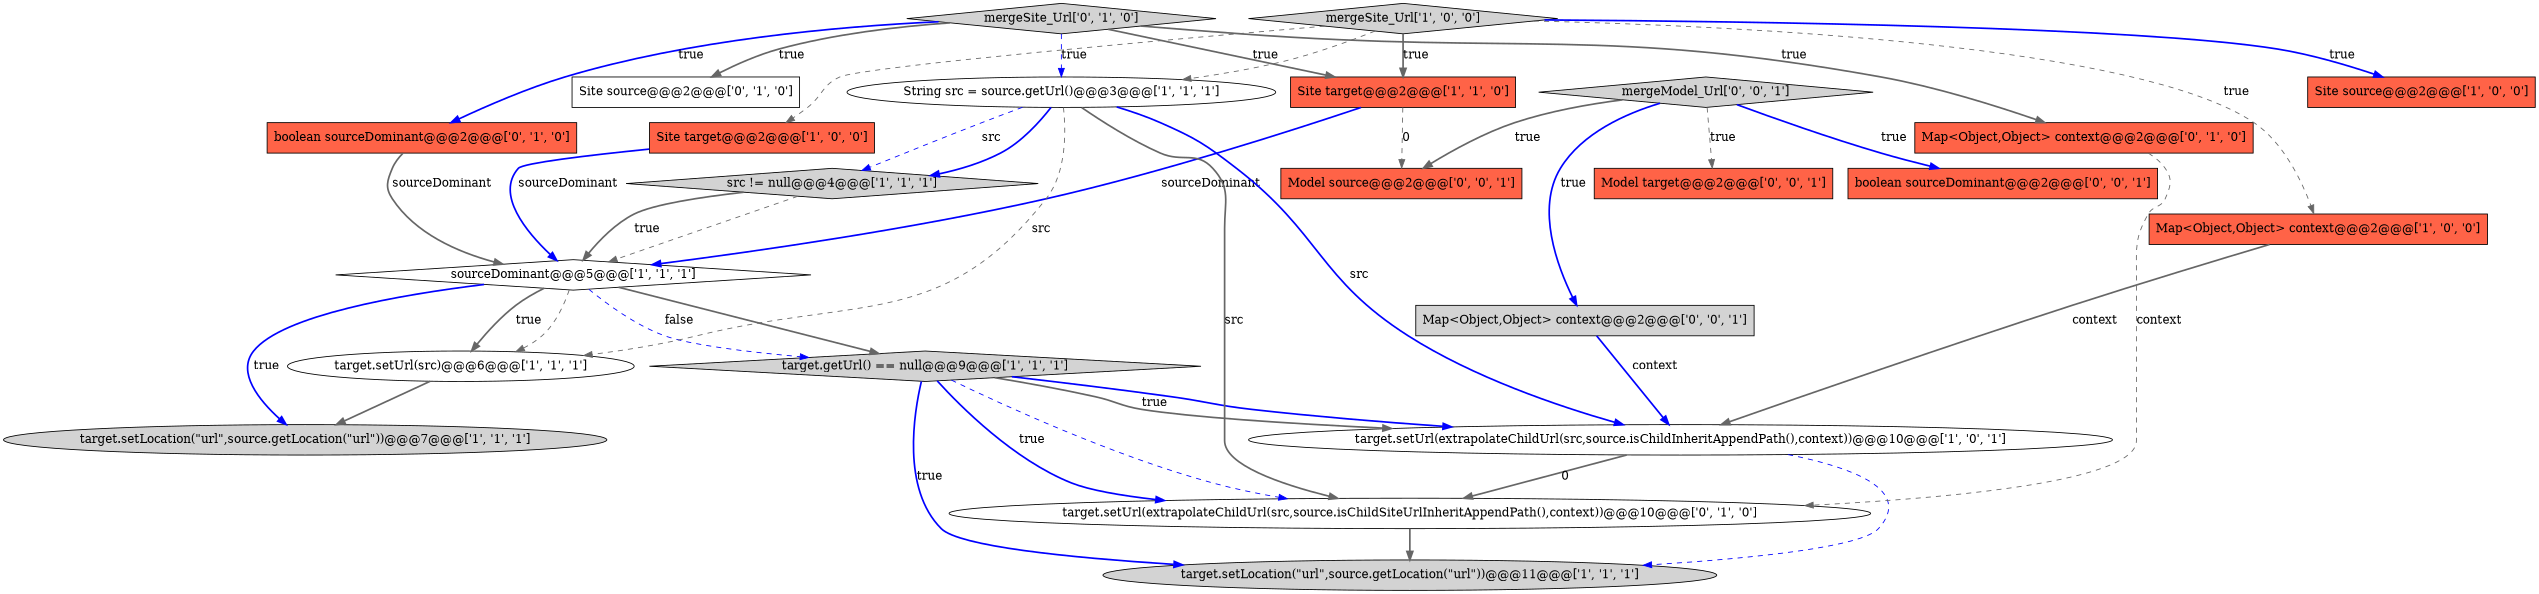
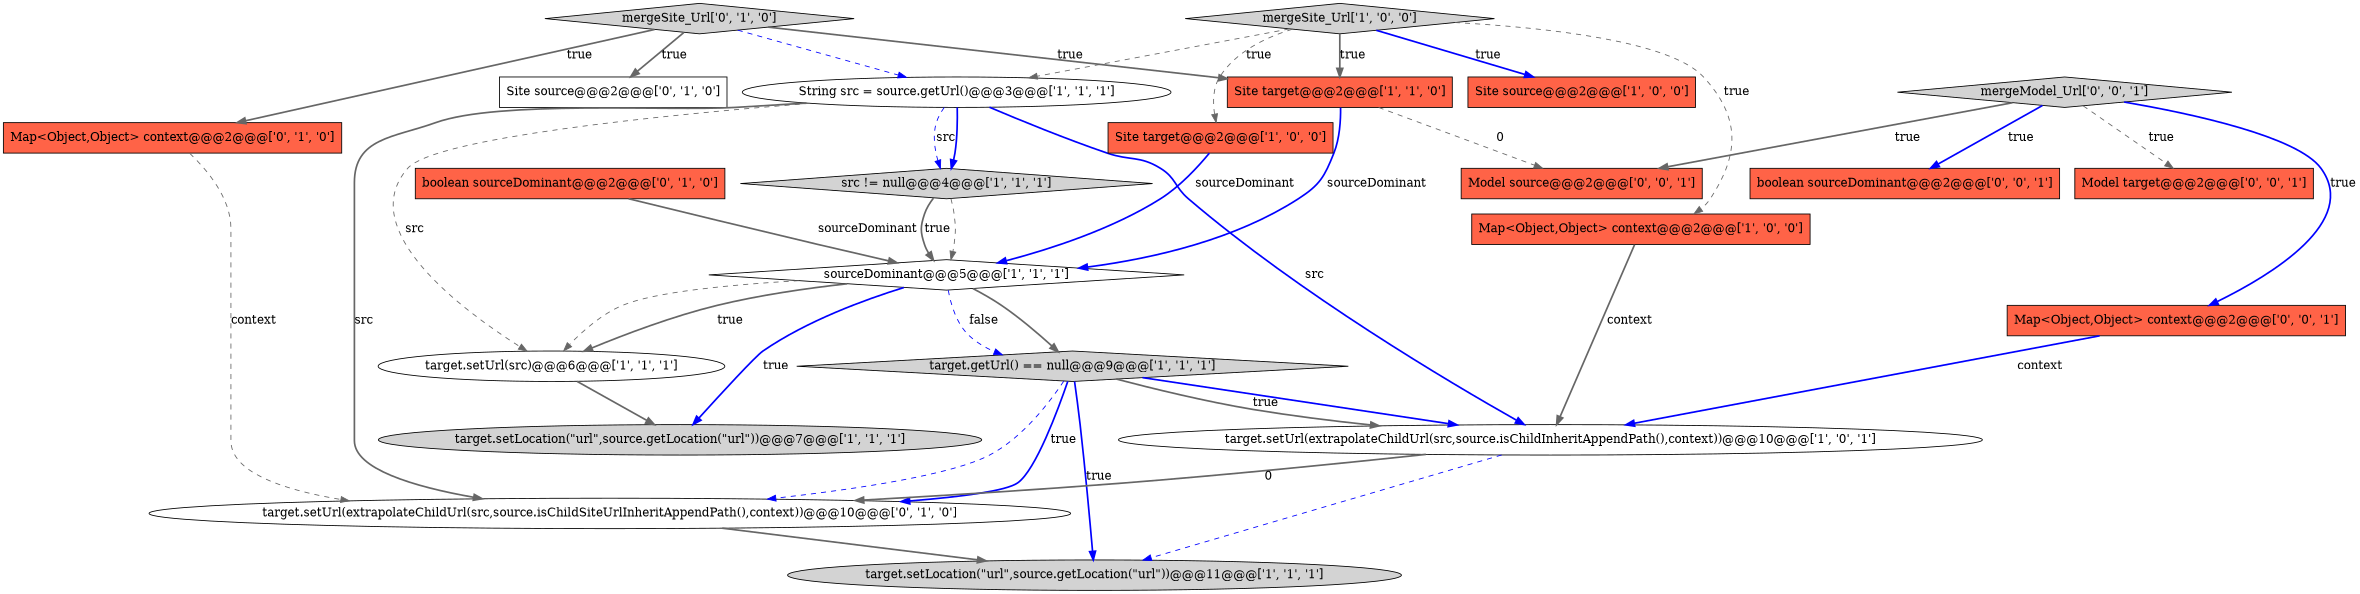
(694, 48) -> none
(1585, 321) -> (2176, 321)
